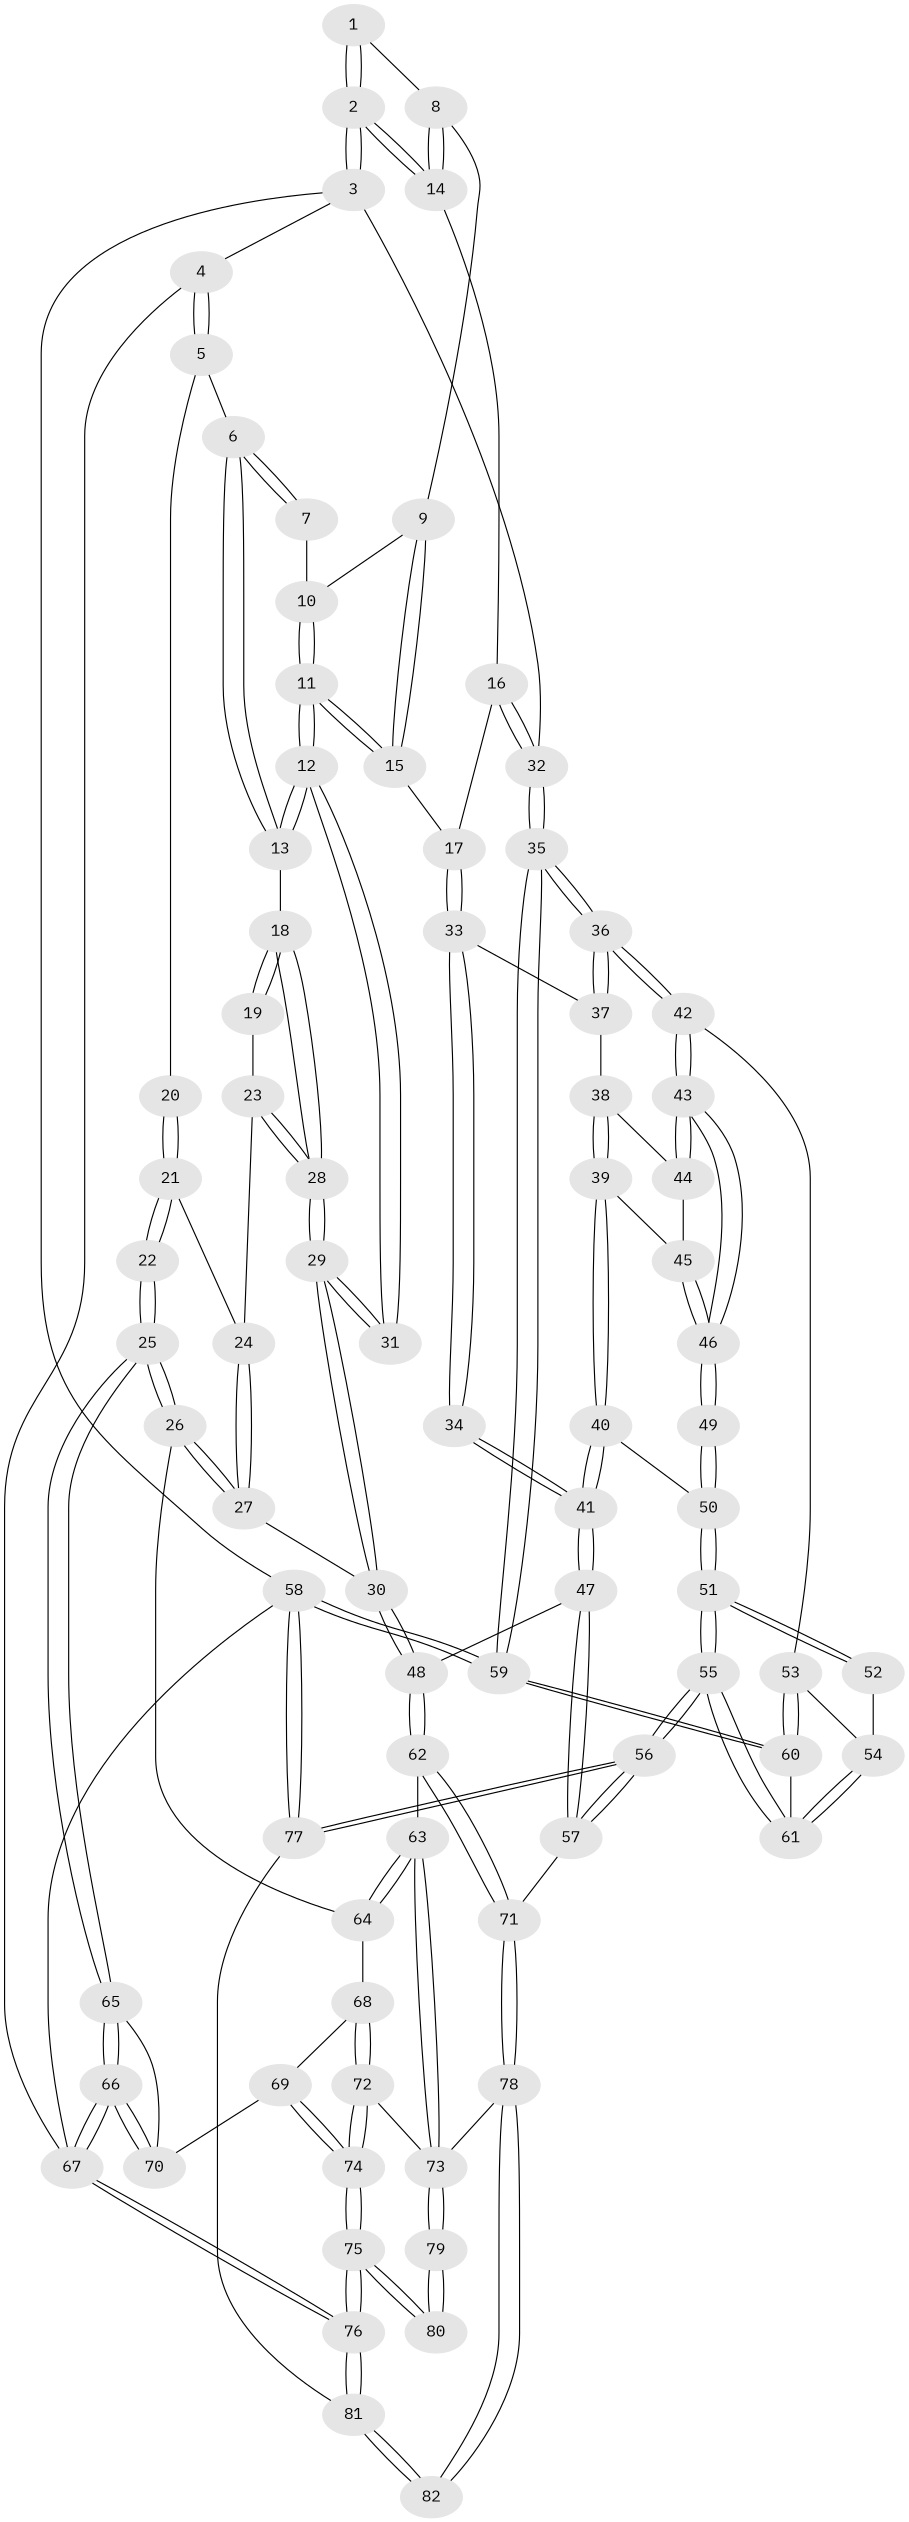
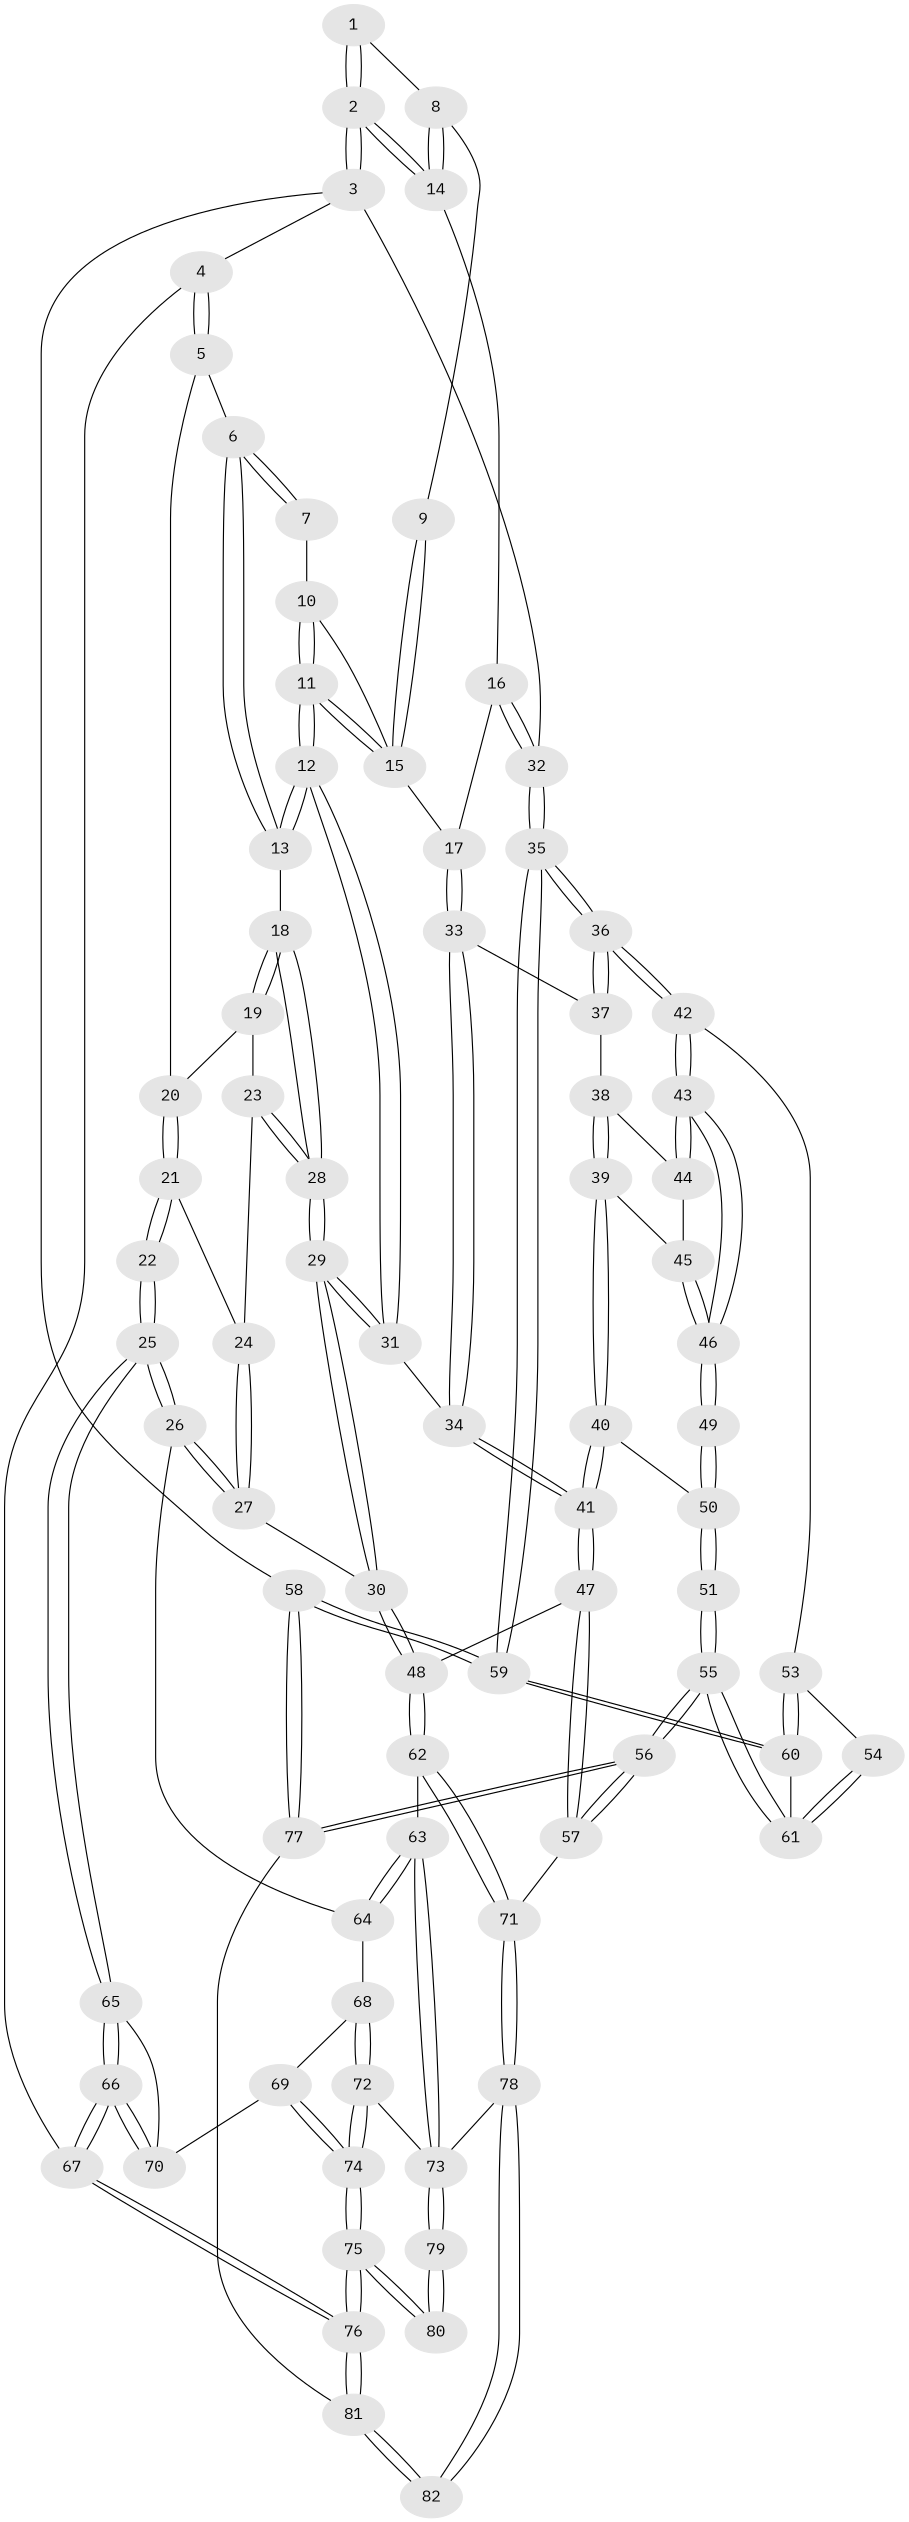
(365, 561) -> (357, 682)
none -> (212, 1055)
none -> (422, 1385)
(873, 1673) -> none
(71, 1822) -> none
